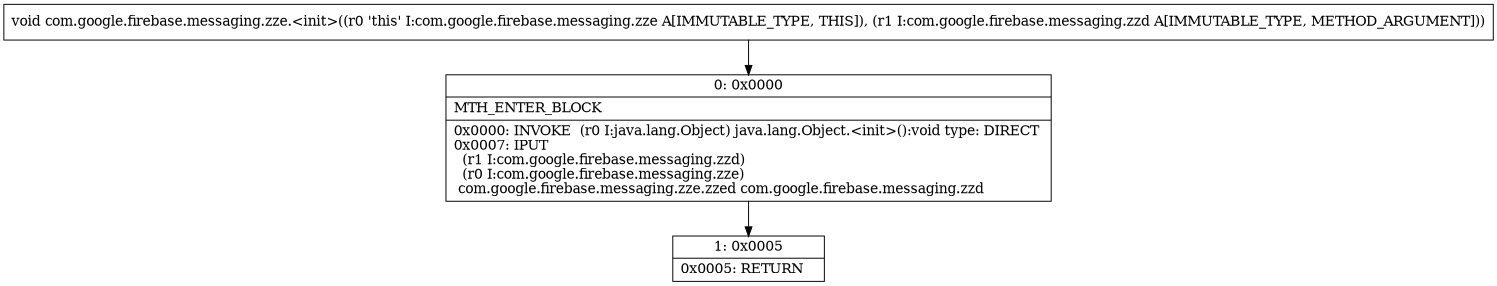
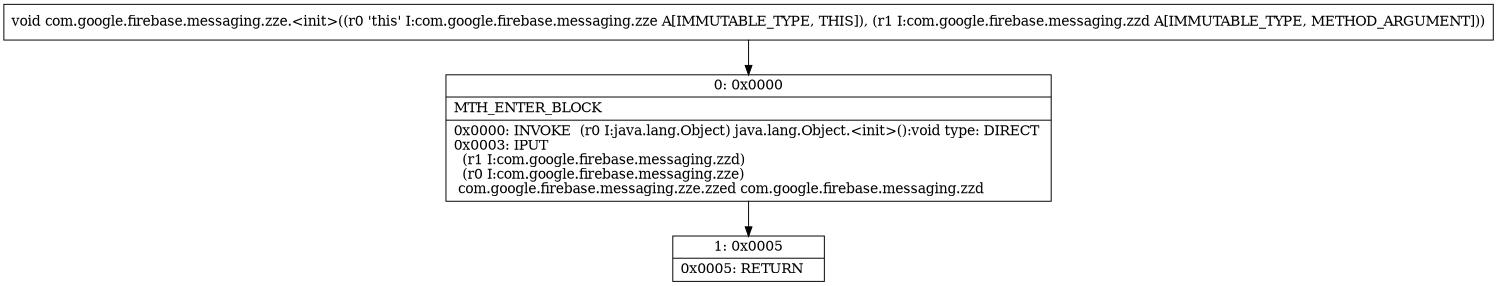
(505, 146) -> (505, 146)
